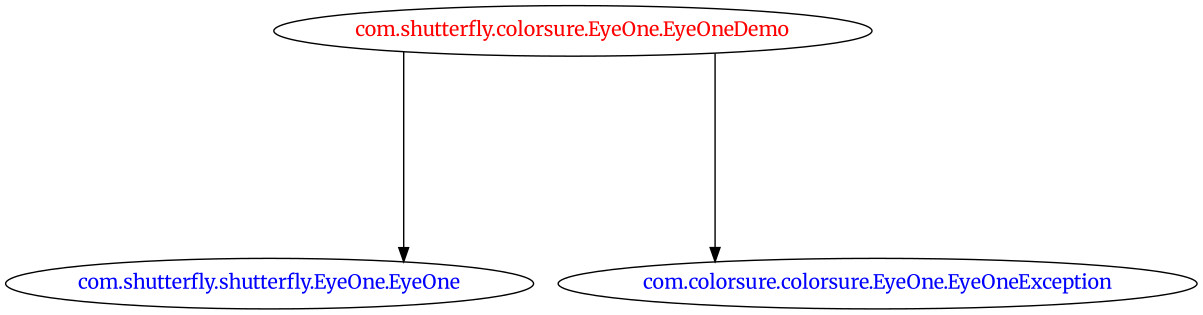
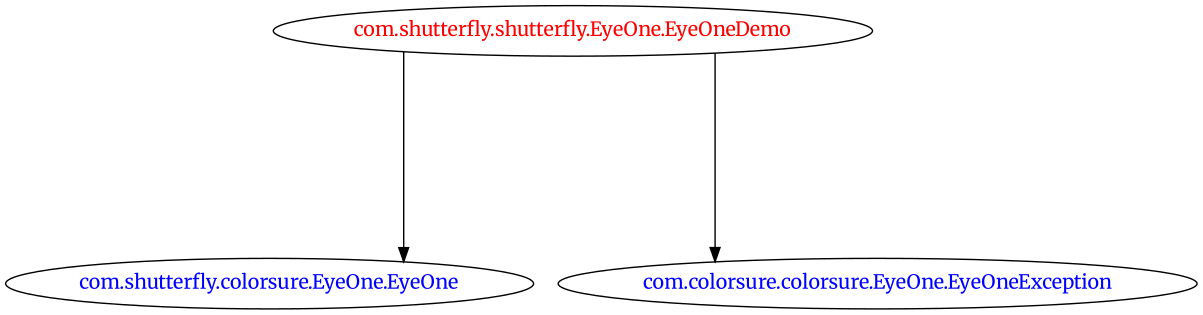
(573, 31) -> (573, 31)
(270, 284) -> (270, 284)
